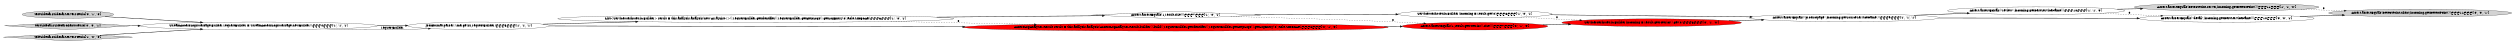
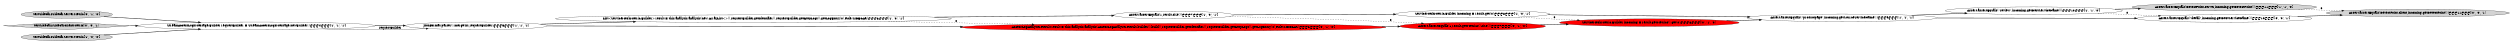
(1176, 15) -> (1174, 15)
(68, 37) -> (67, 37)
